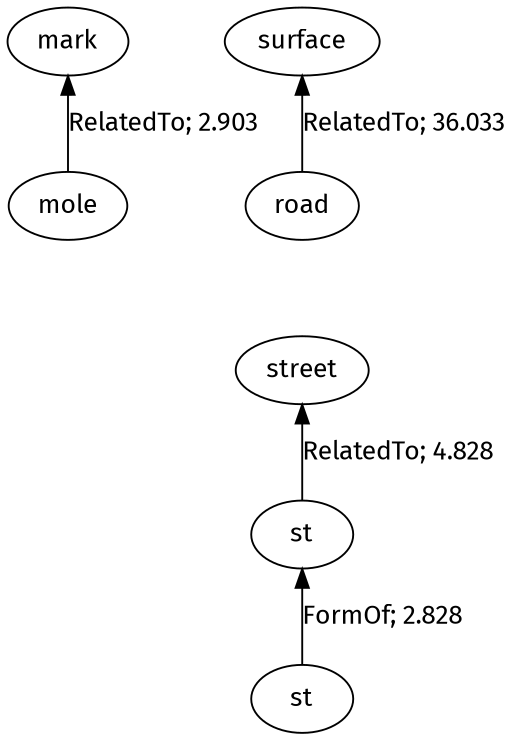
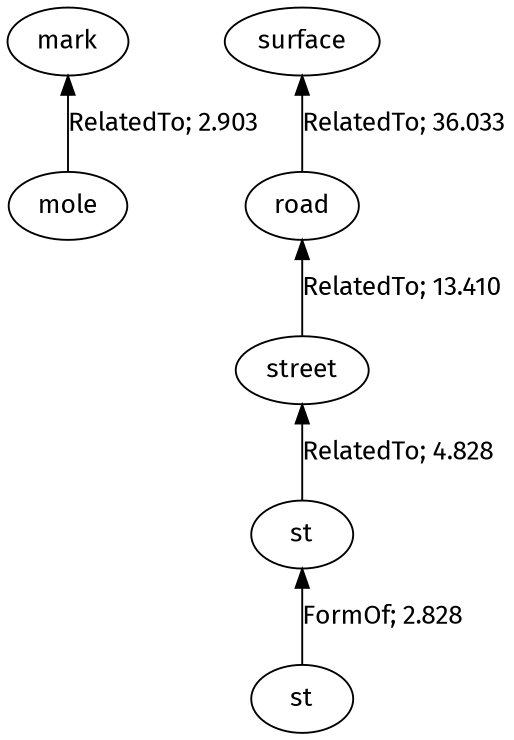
none -> (302, 298)
